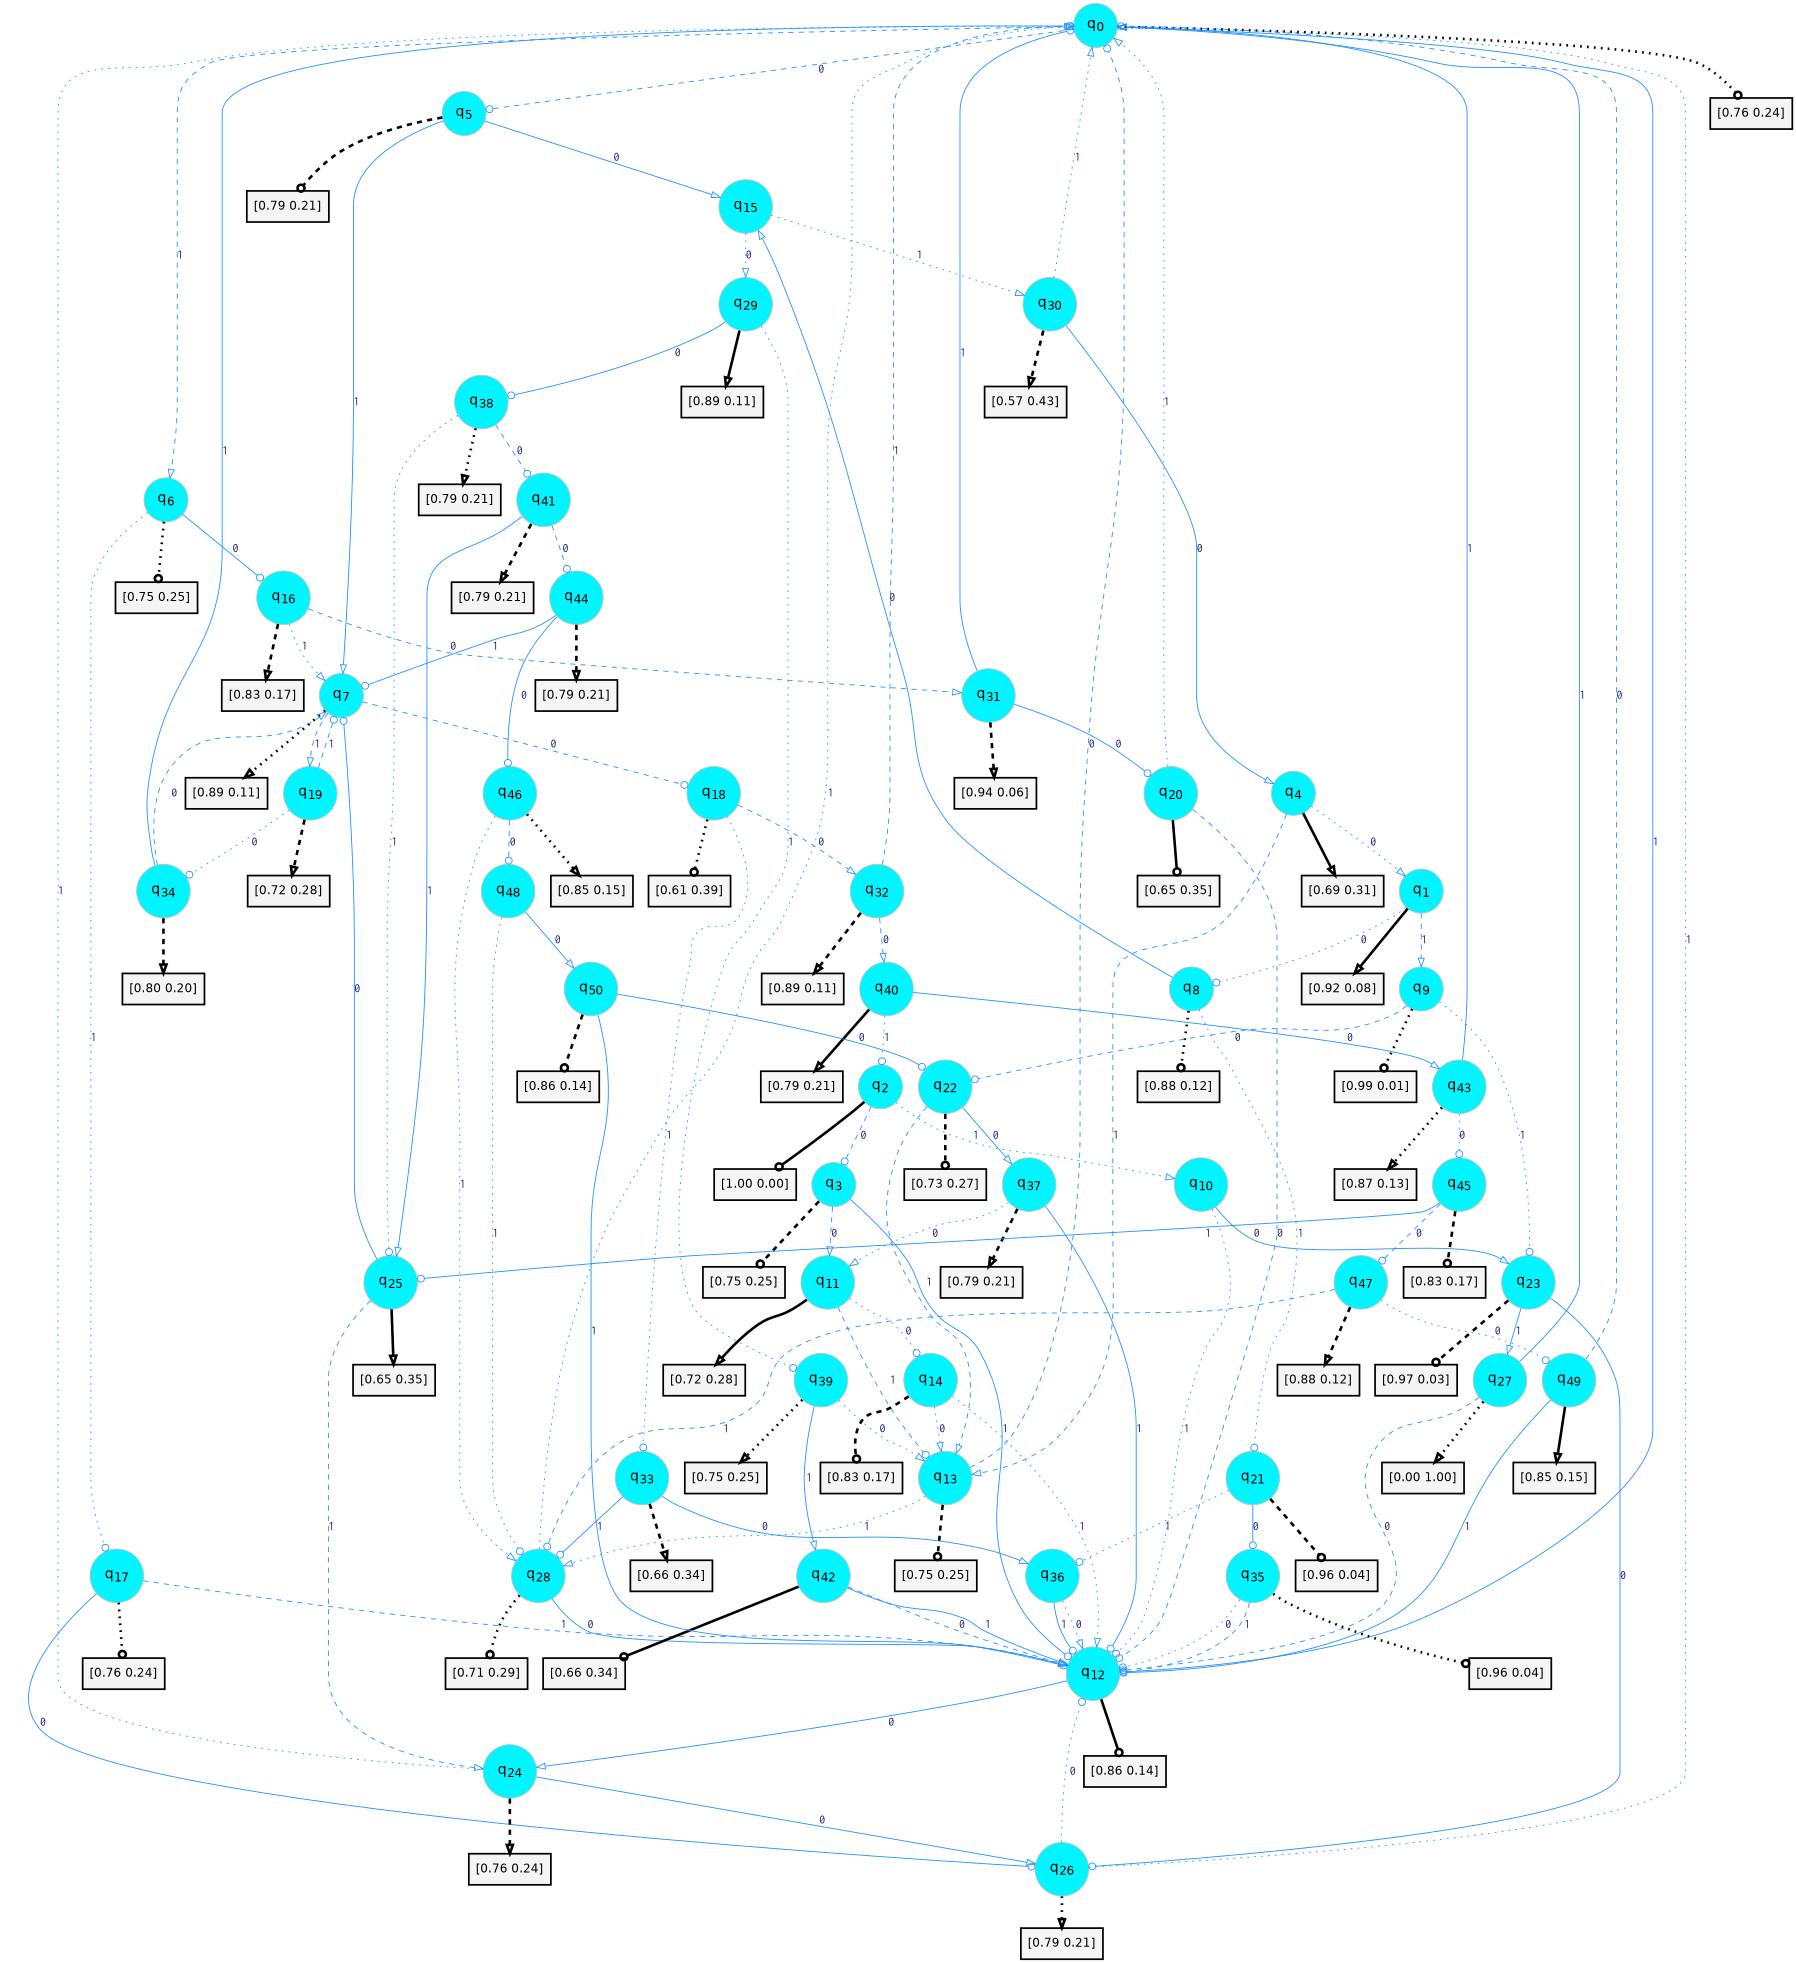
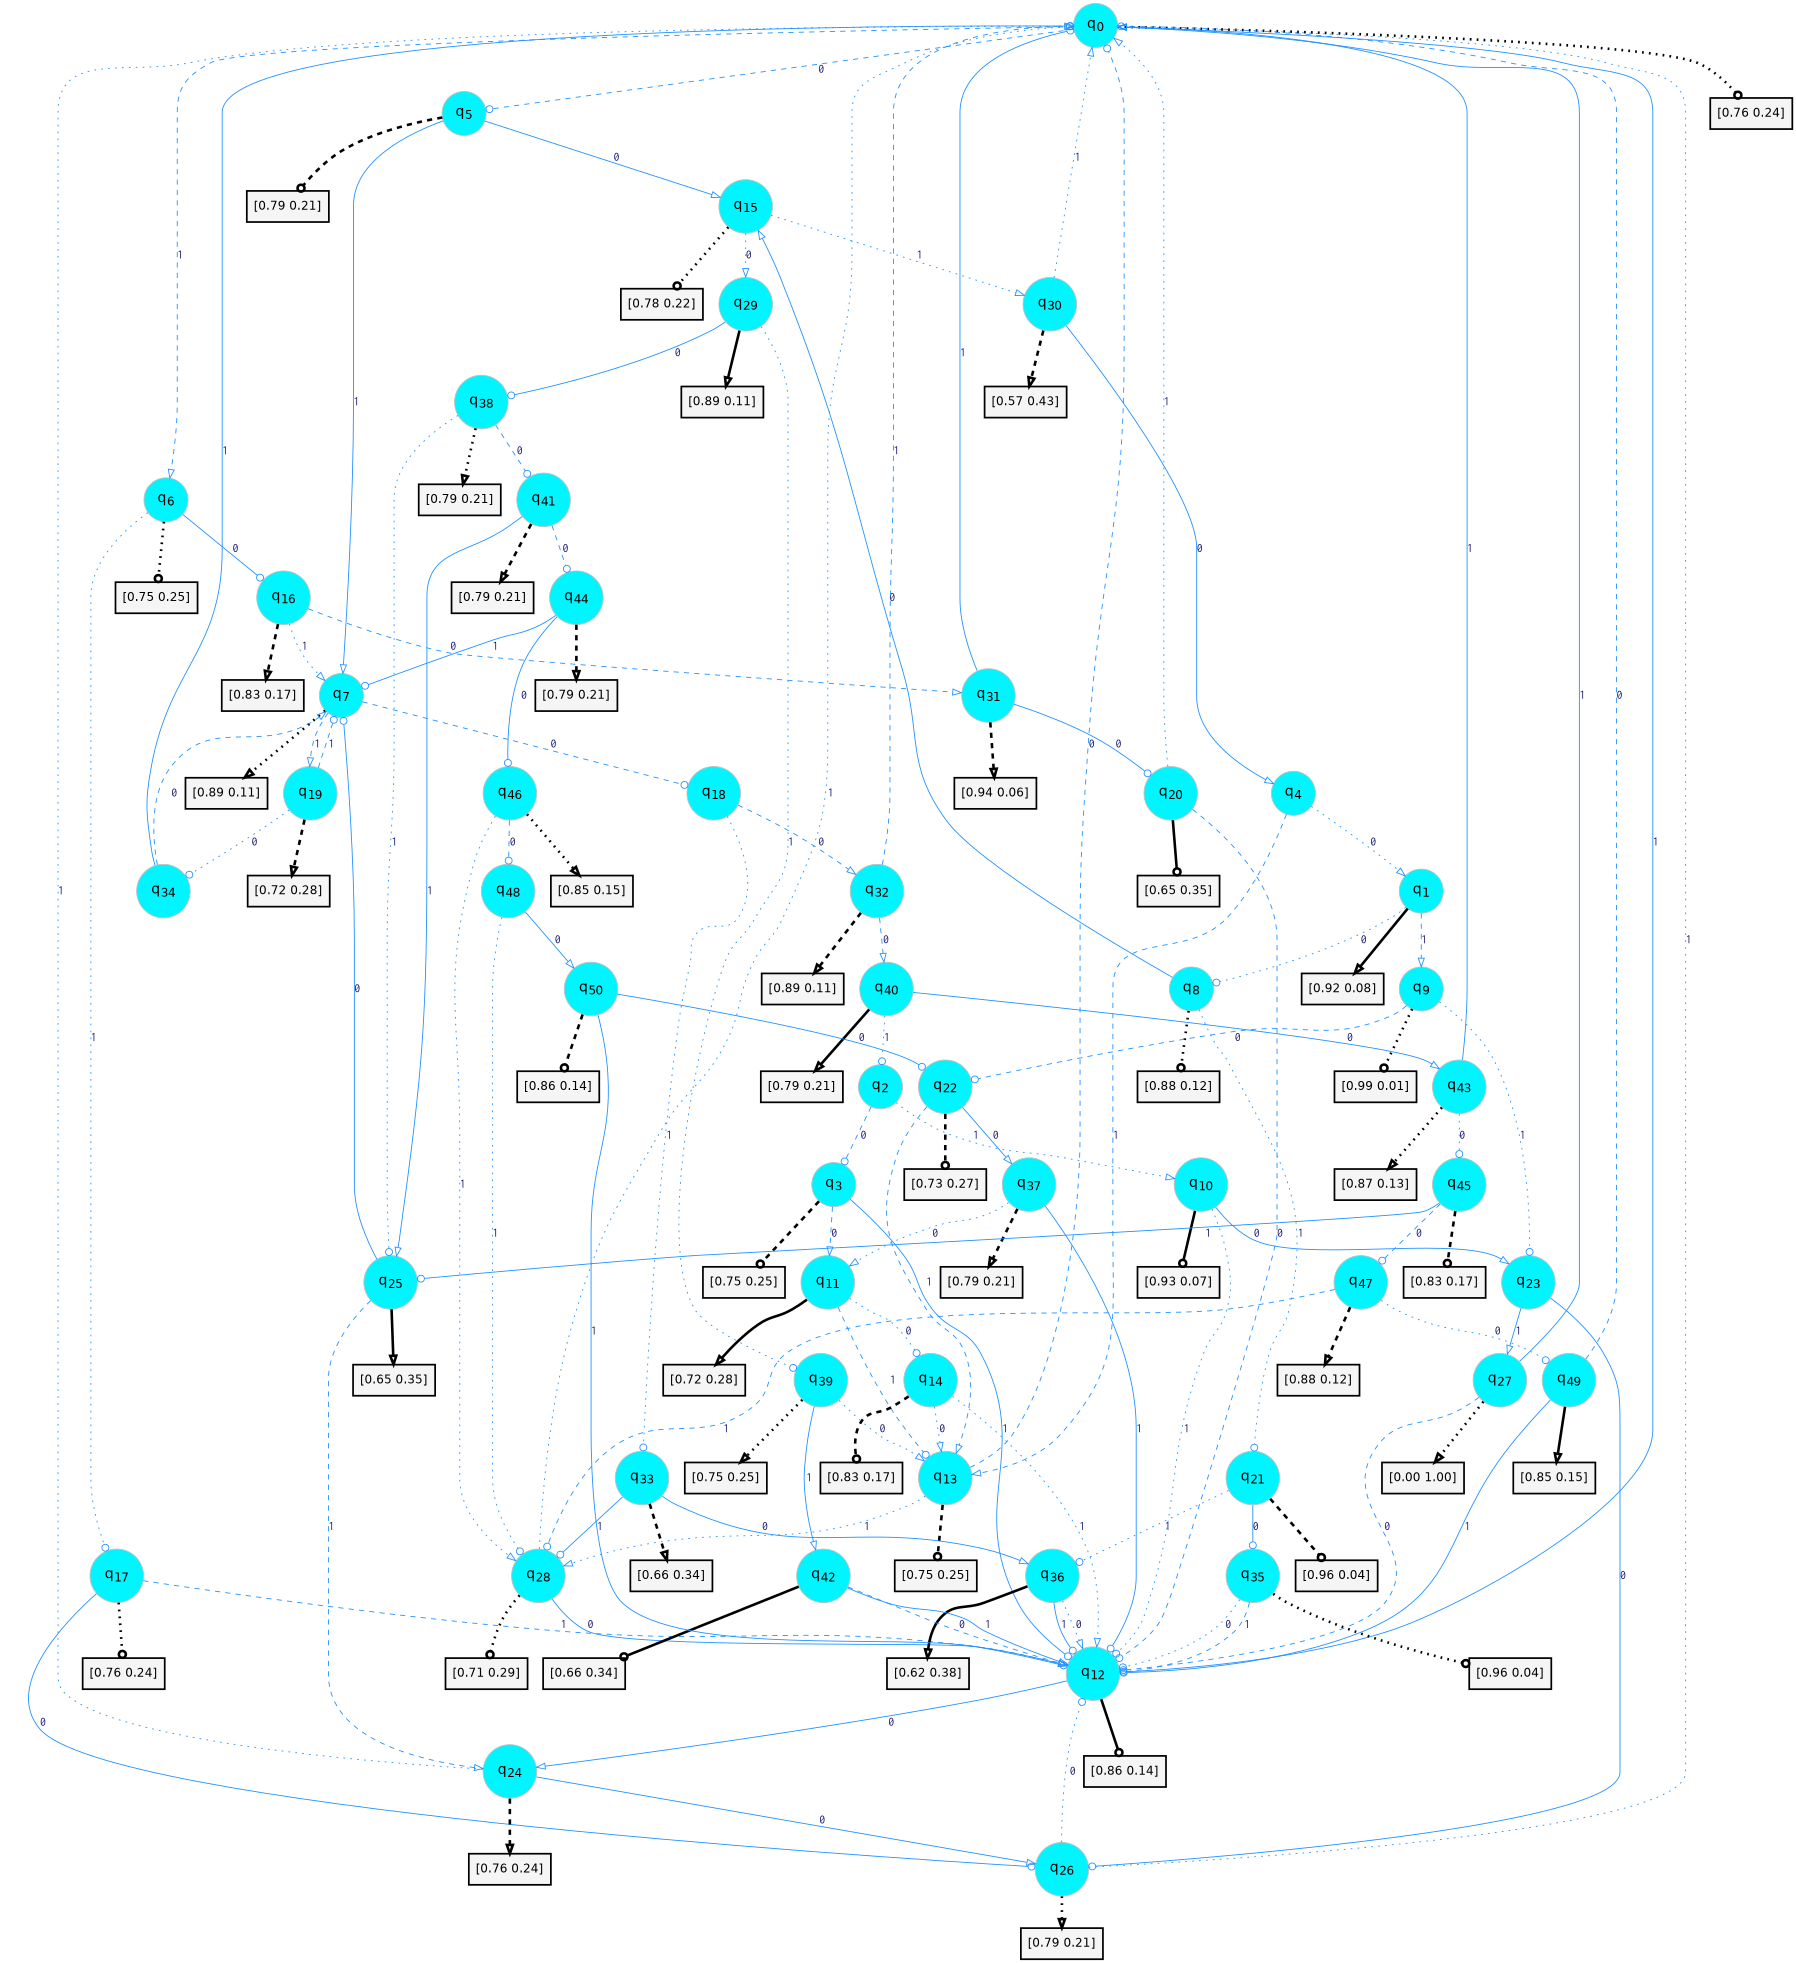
none -> (662, 304)
(690, 891) -> none
(1343, 891) -> none
(163, 989) -> none
(755, 1185) -> none
none -> (1179, 1282)
(1416, 1380) -> none
none -> (928, 1674)
